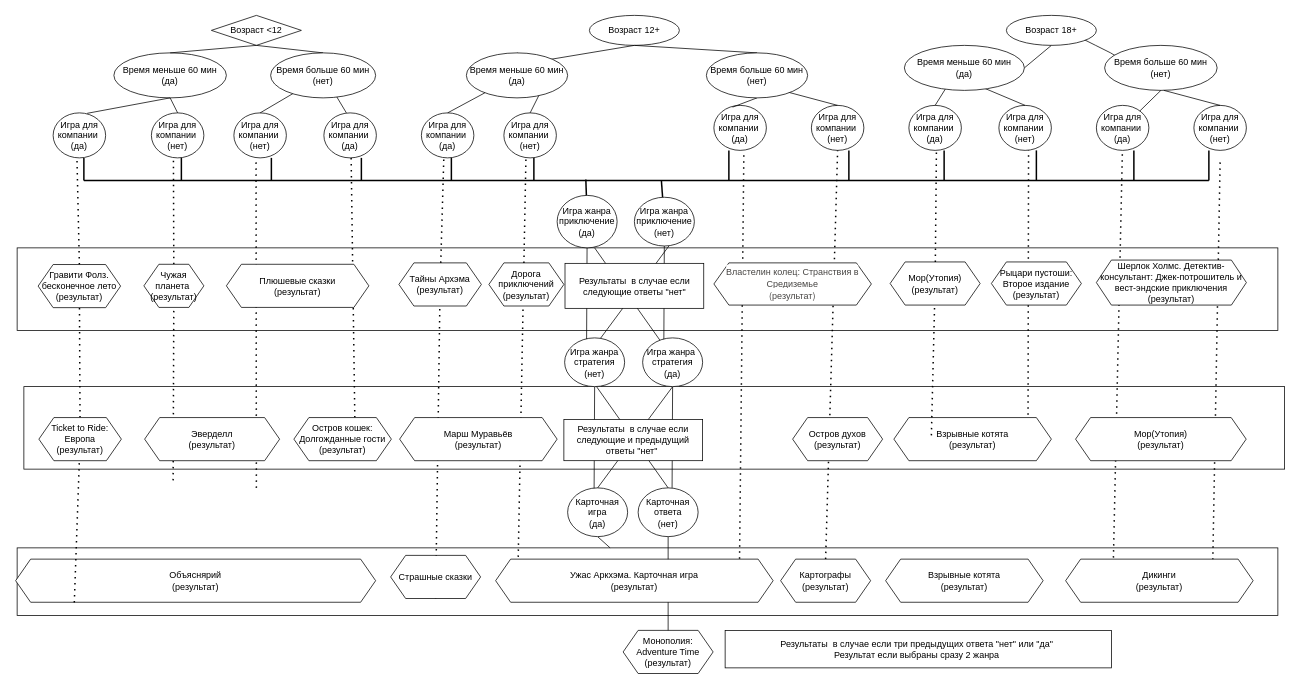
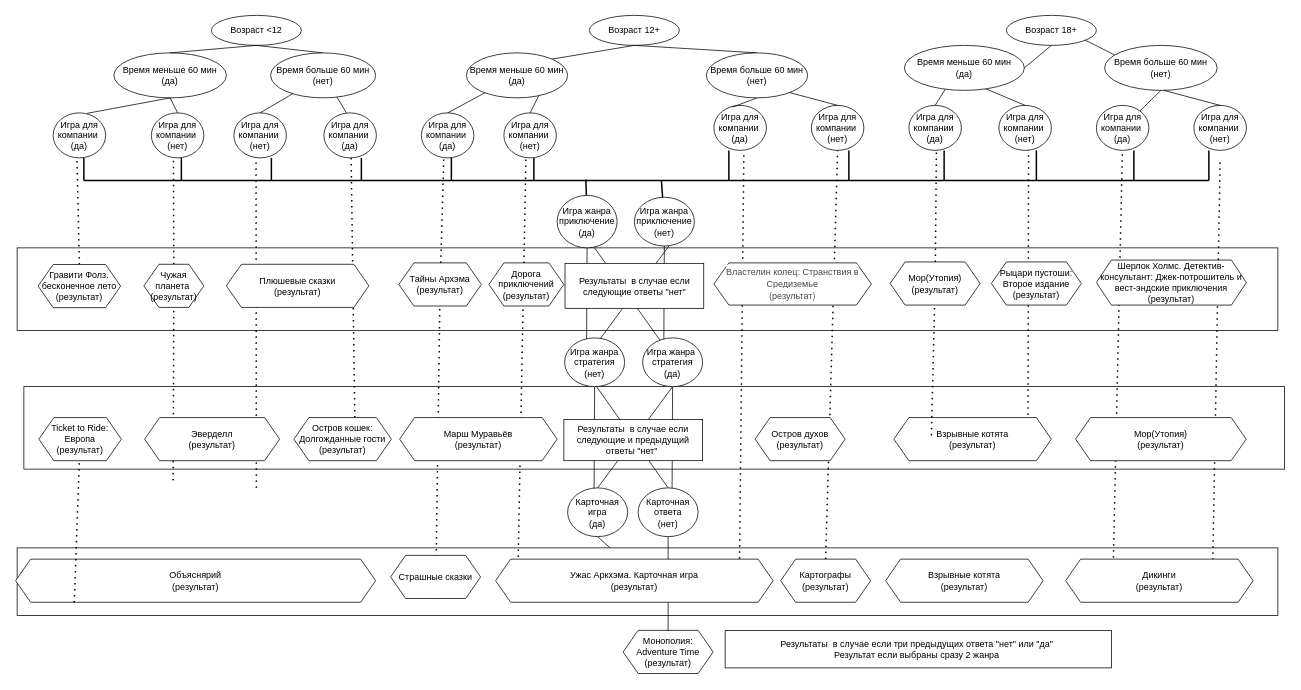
(256, 30) -> (256, 30)
(79, 345) -> none
(837, 439) -> (800, 439)
